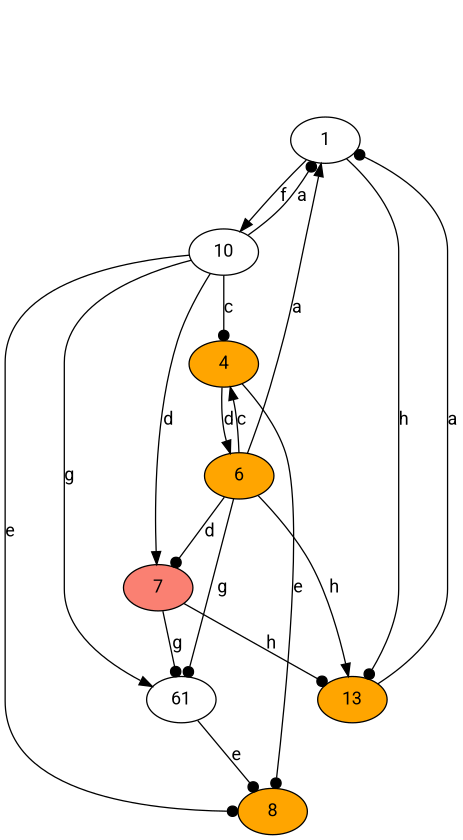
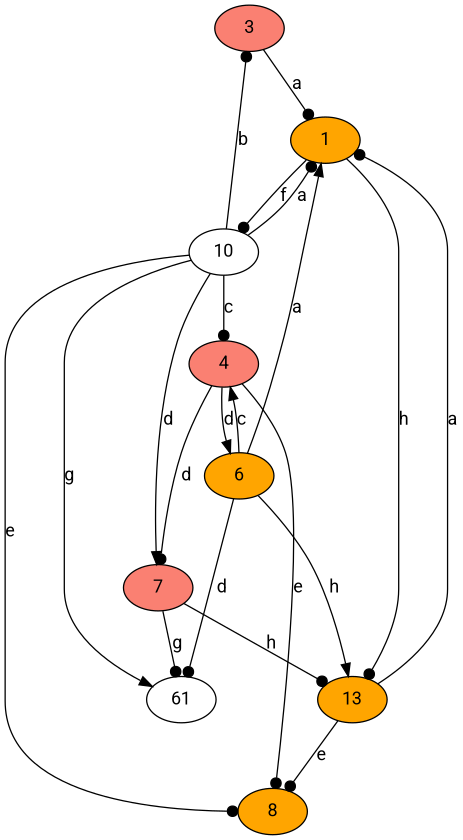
none -> (250, 28)
(325, 140) -> (325, 140)
(276, 191) -> (276, 191)
(224, 364) -> (224, 364)
(202, 528) -> (177, 467)
(222, 588) -> (222, 588)
(224, 752) -> (316, 751)
